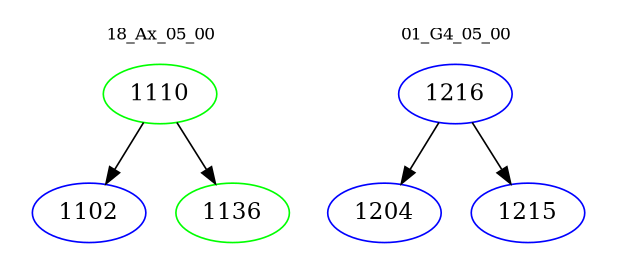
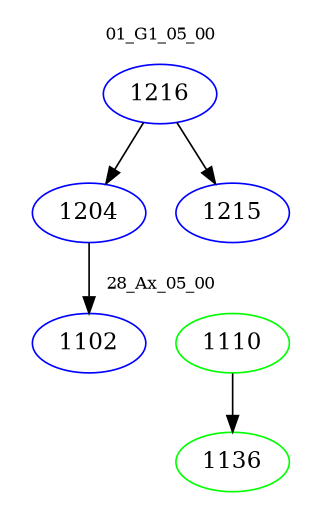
(161, 35) -> (161, 285)
(456, 35) -> (161, 35)
(129, 146) -> (89, 279)
